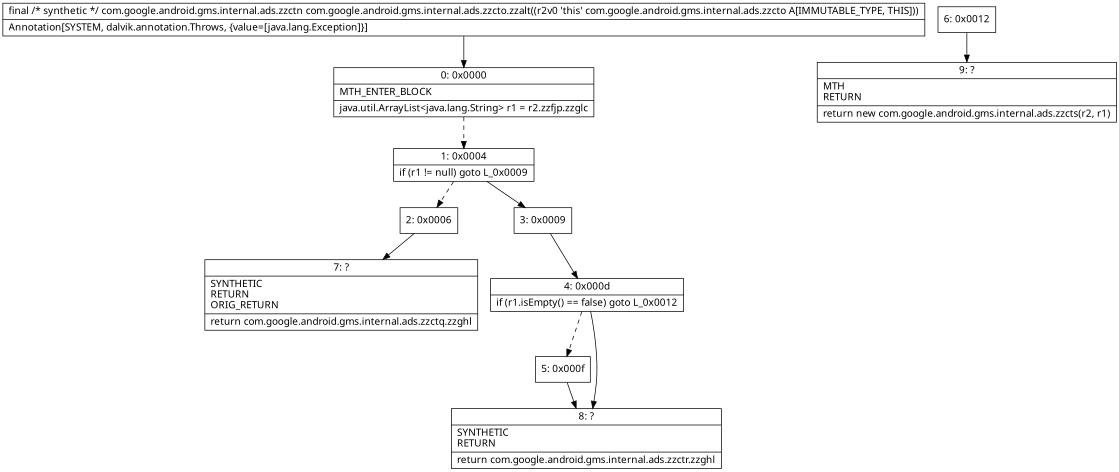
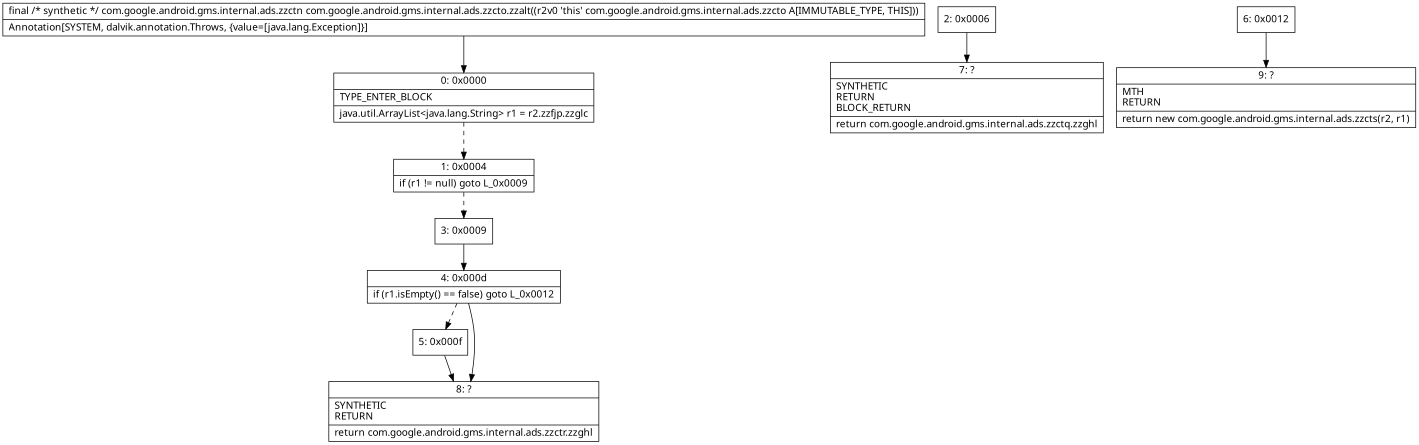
(386, 92) -> (386, 97)
(447, 191) -> none
(503, 192) -> (464, 202)
(245, 305) -> (874, 108)
